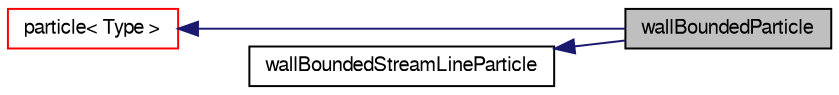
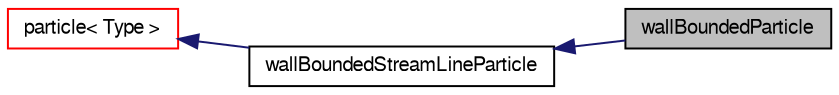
(412, 29) -> (224, 45)
